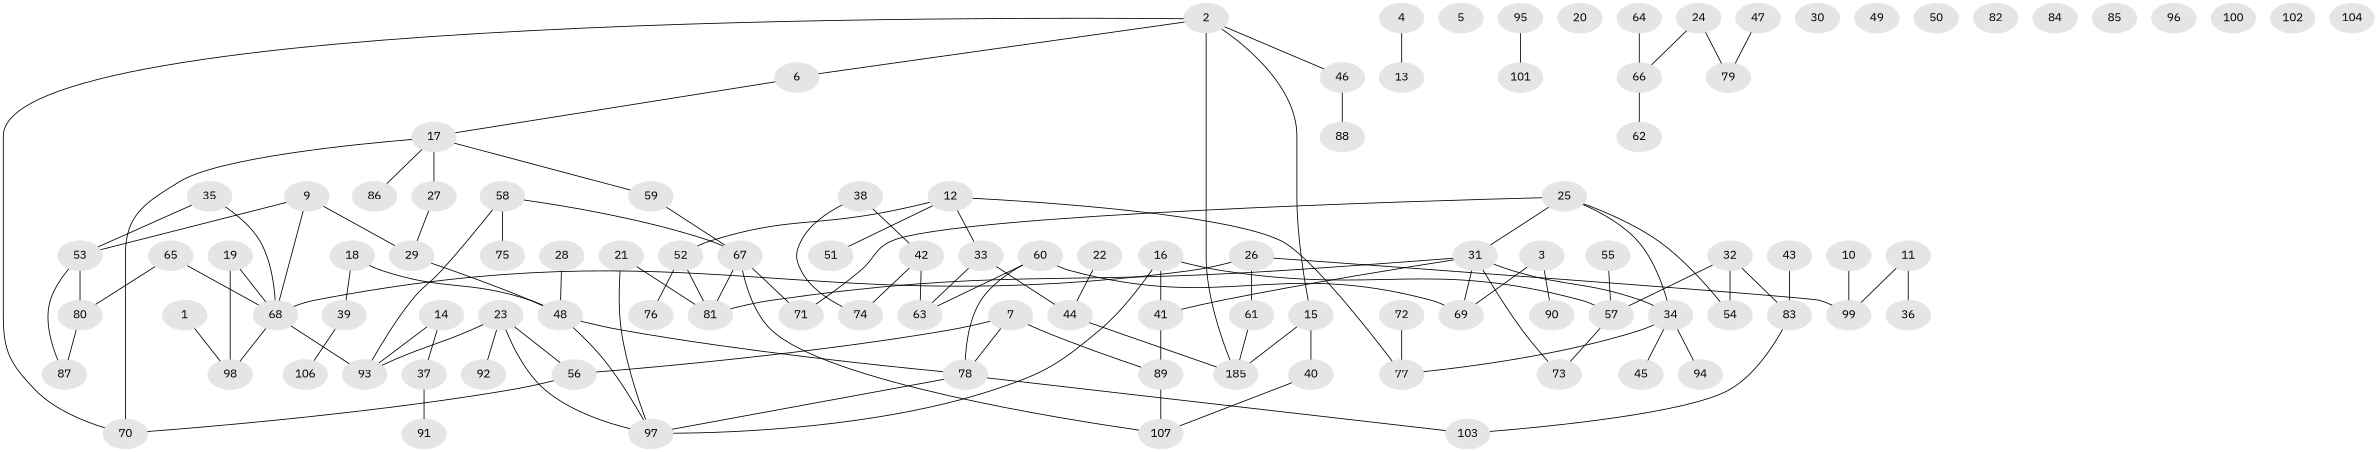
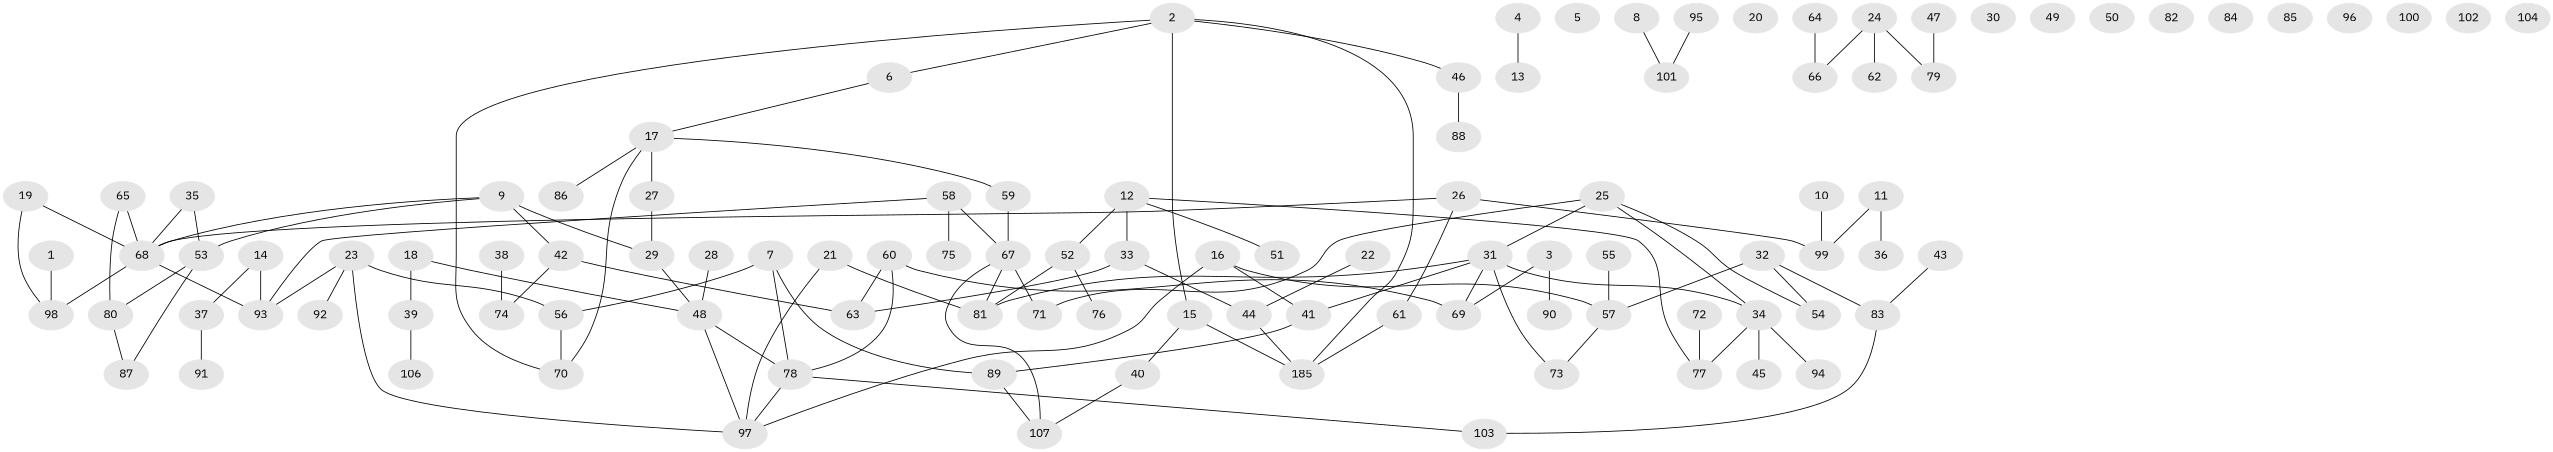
none -> (1637, 18)
(1639, 107) -> (1874, 48)
(886, 222) -> (534, 229)
